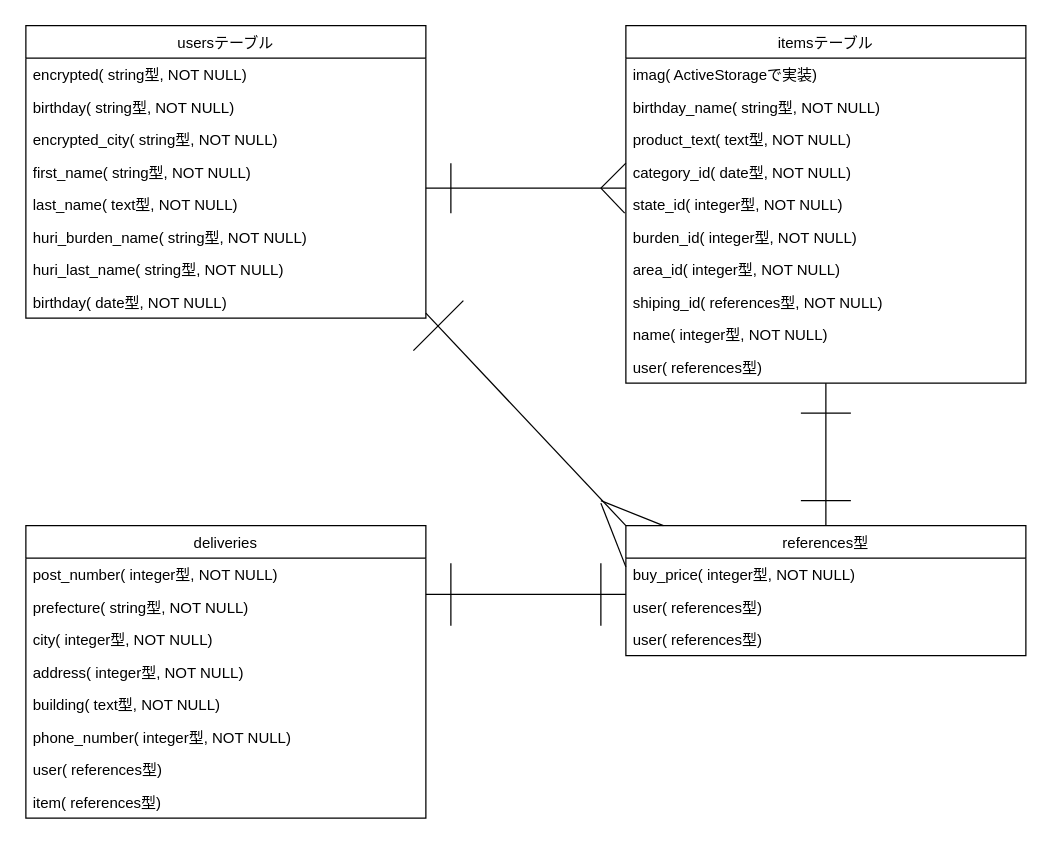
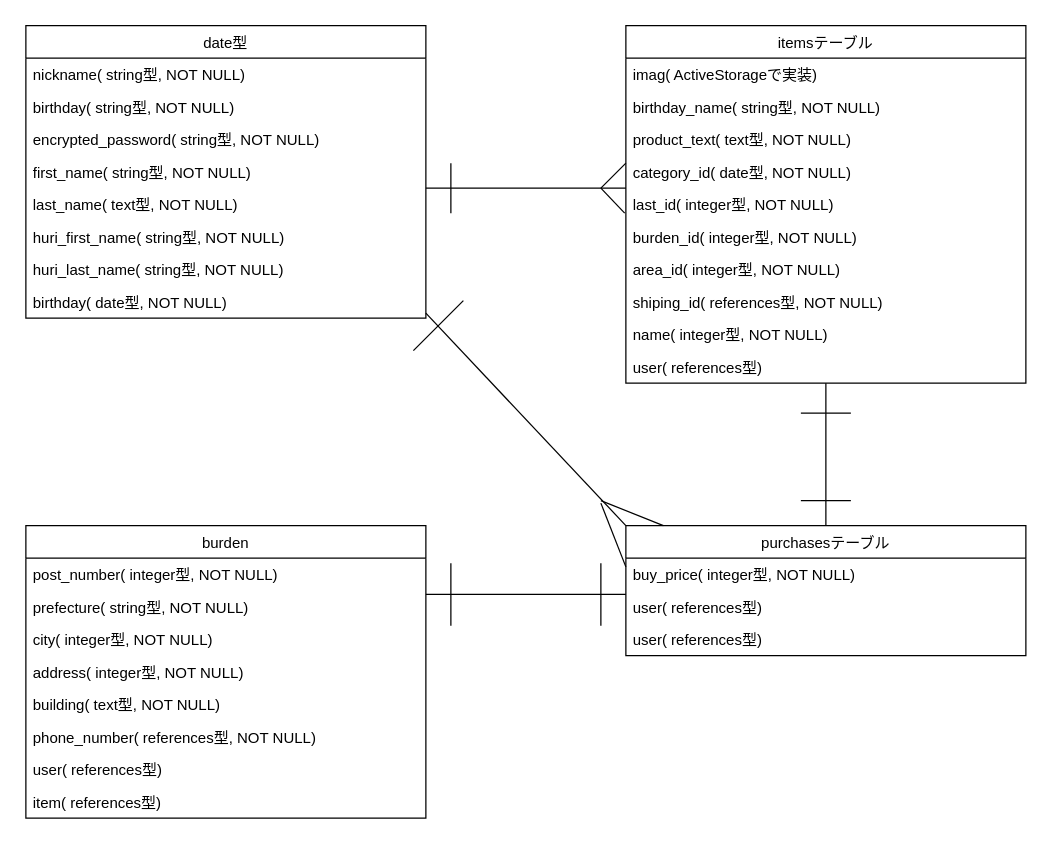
(225, 43) -> (225, 43)
(148, 75) -> (142, 75)
(167, 140) -> (186, 140)
(748, 205) -> (742, 205)
(175, 238) -> (169, 238)
(225, 543) -> (225, 543)
(825, 543) -> (825, 543)
(165, 738) -> (179, 738)
